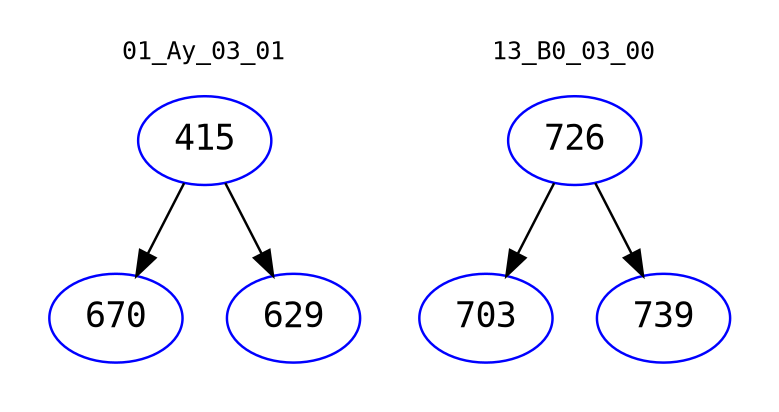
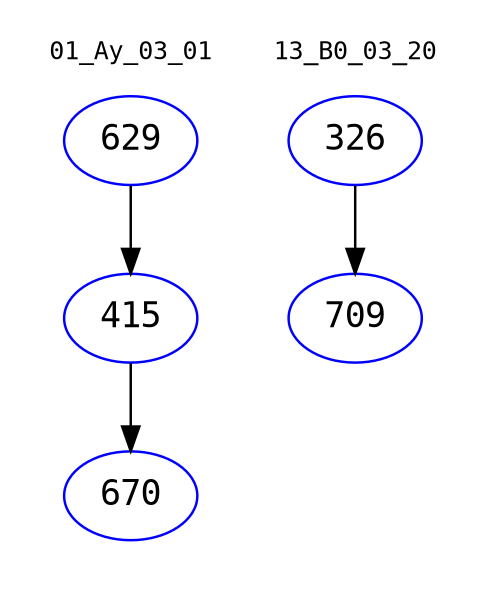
(575, 53) -> (356, 53)
(575, 141) -> (355, 141)
(243, 218) -> (131, 217)
(486, 318) -> (355, 318)
(664, 318) -> none
